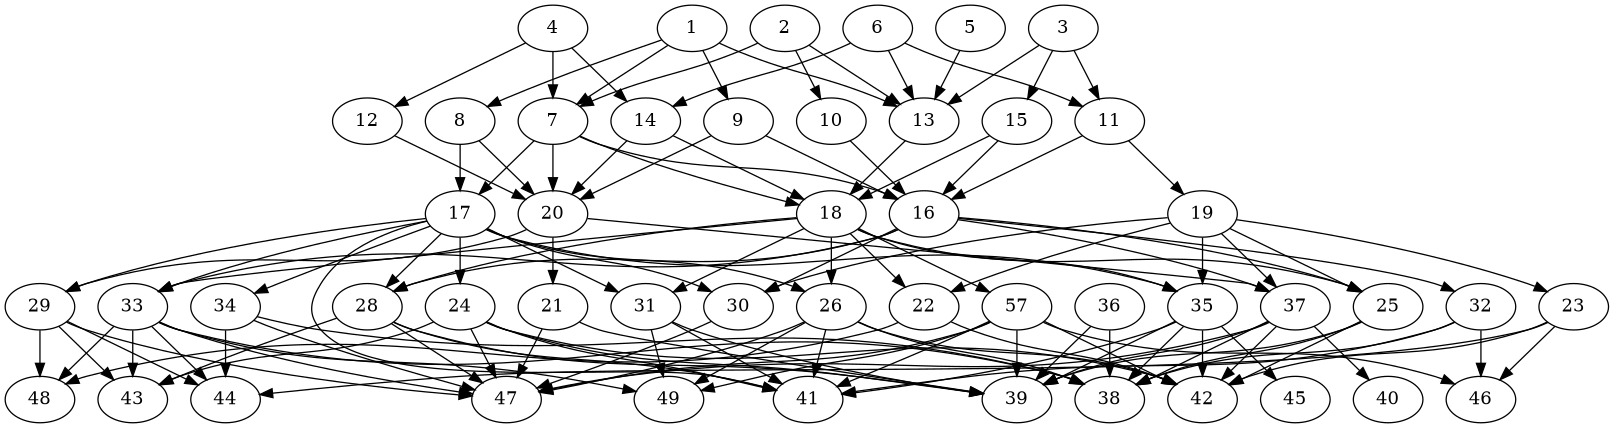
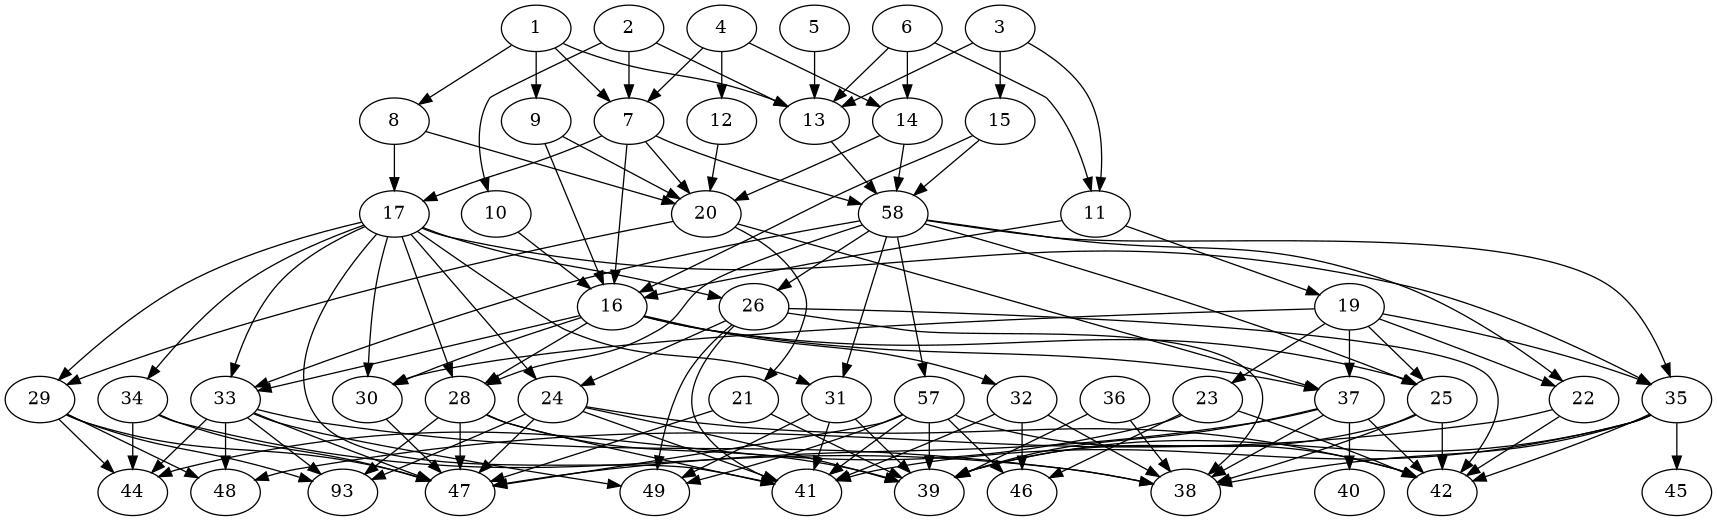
(831, 214) -> (893, 214)
(680, 361) -> (640, 359)
(133, 400) -> (343, 492)
